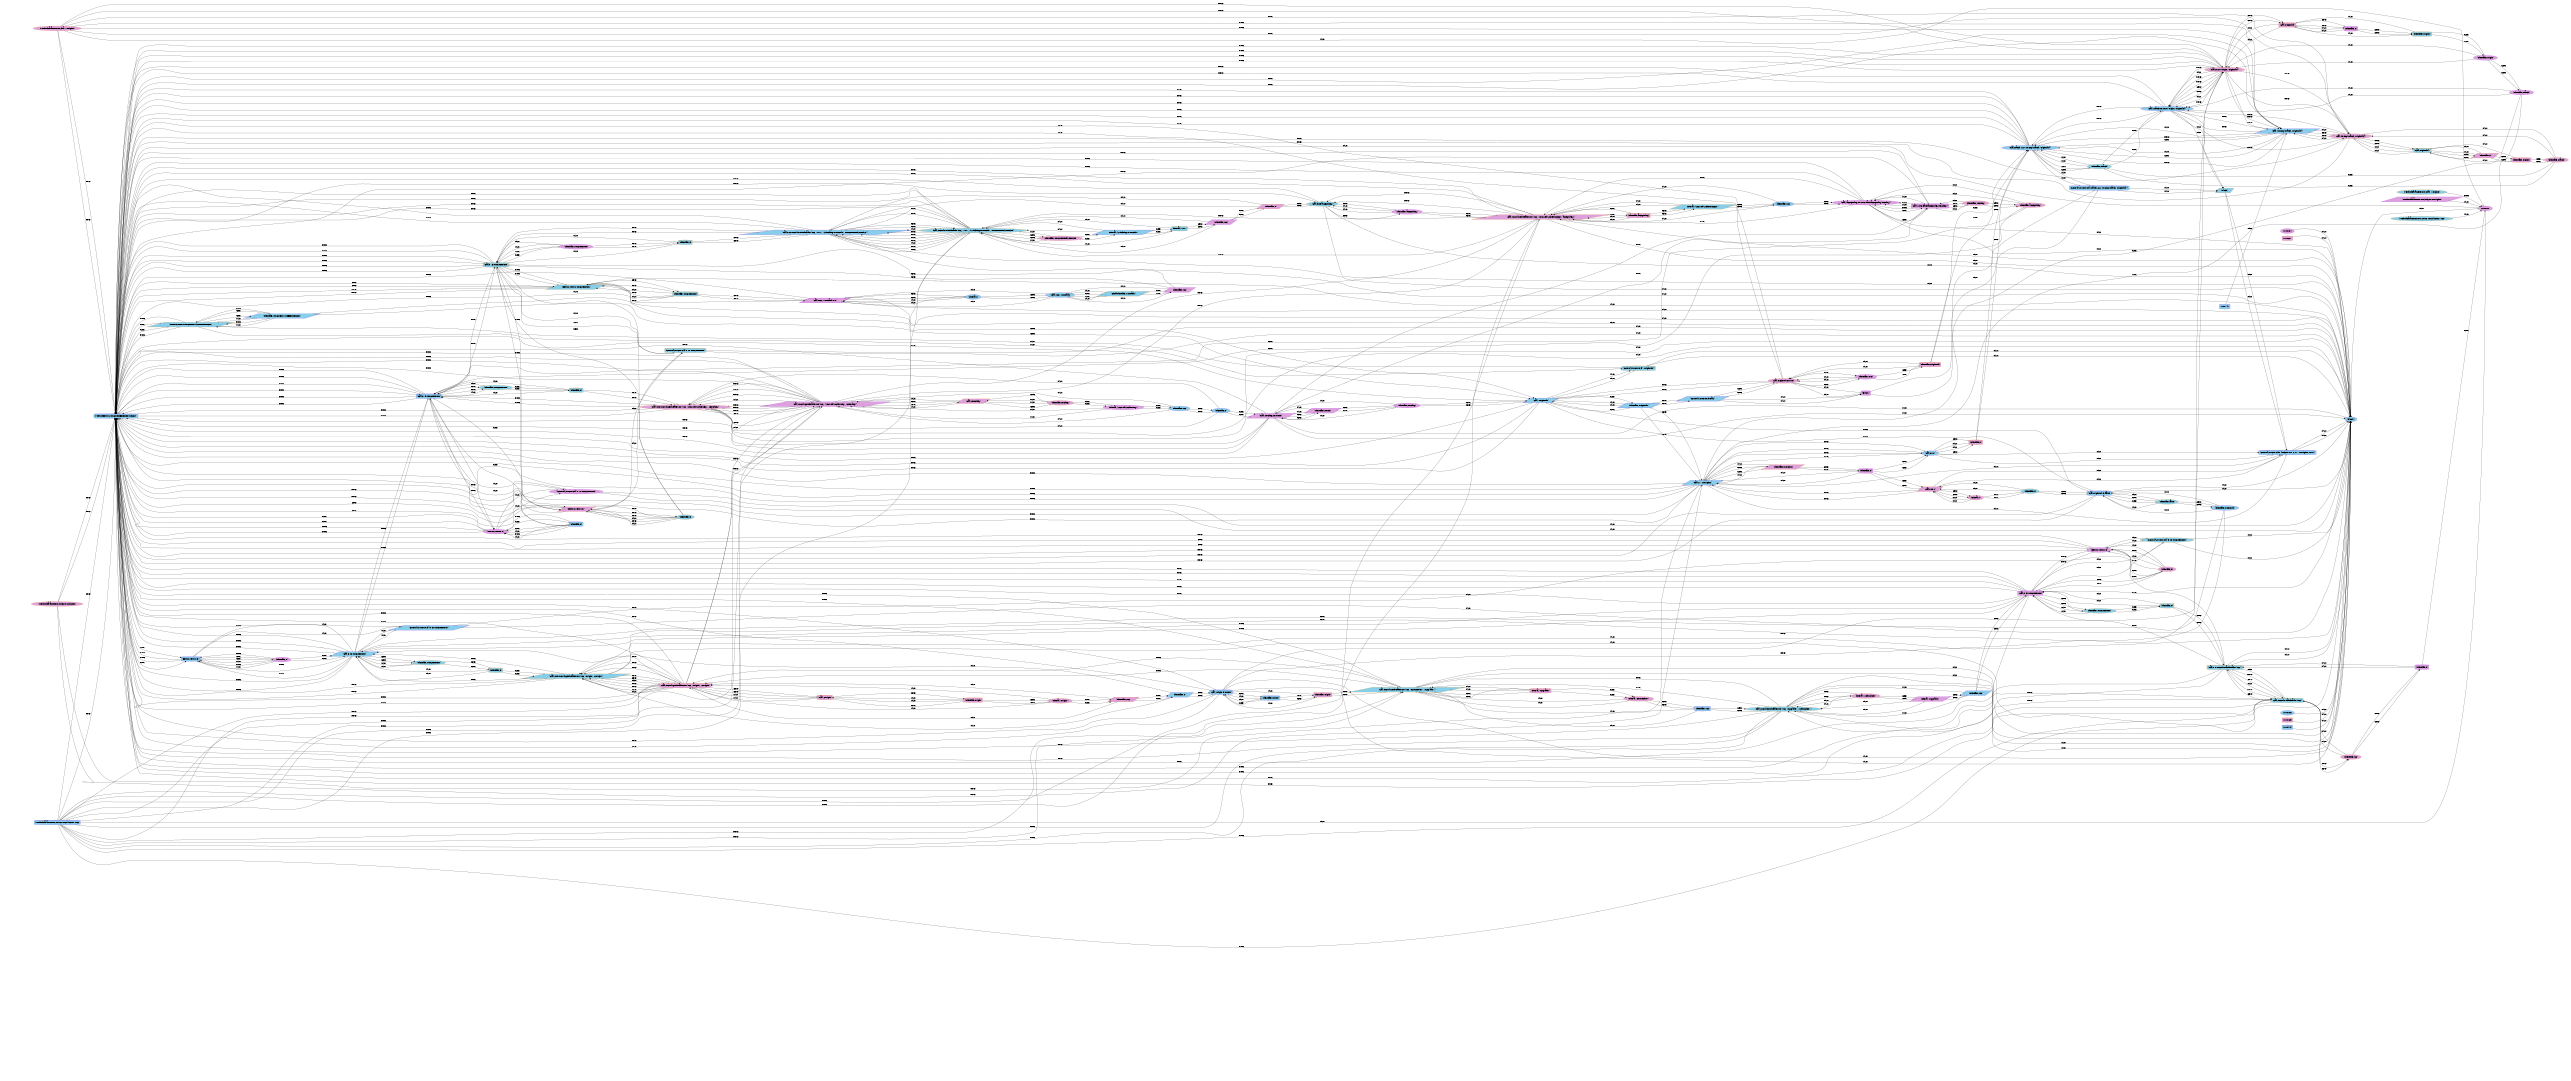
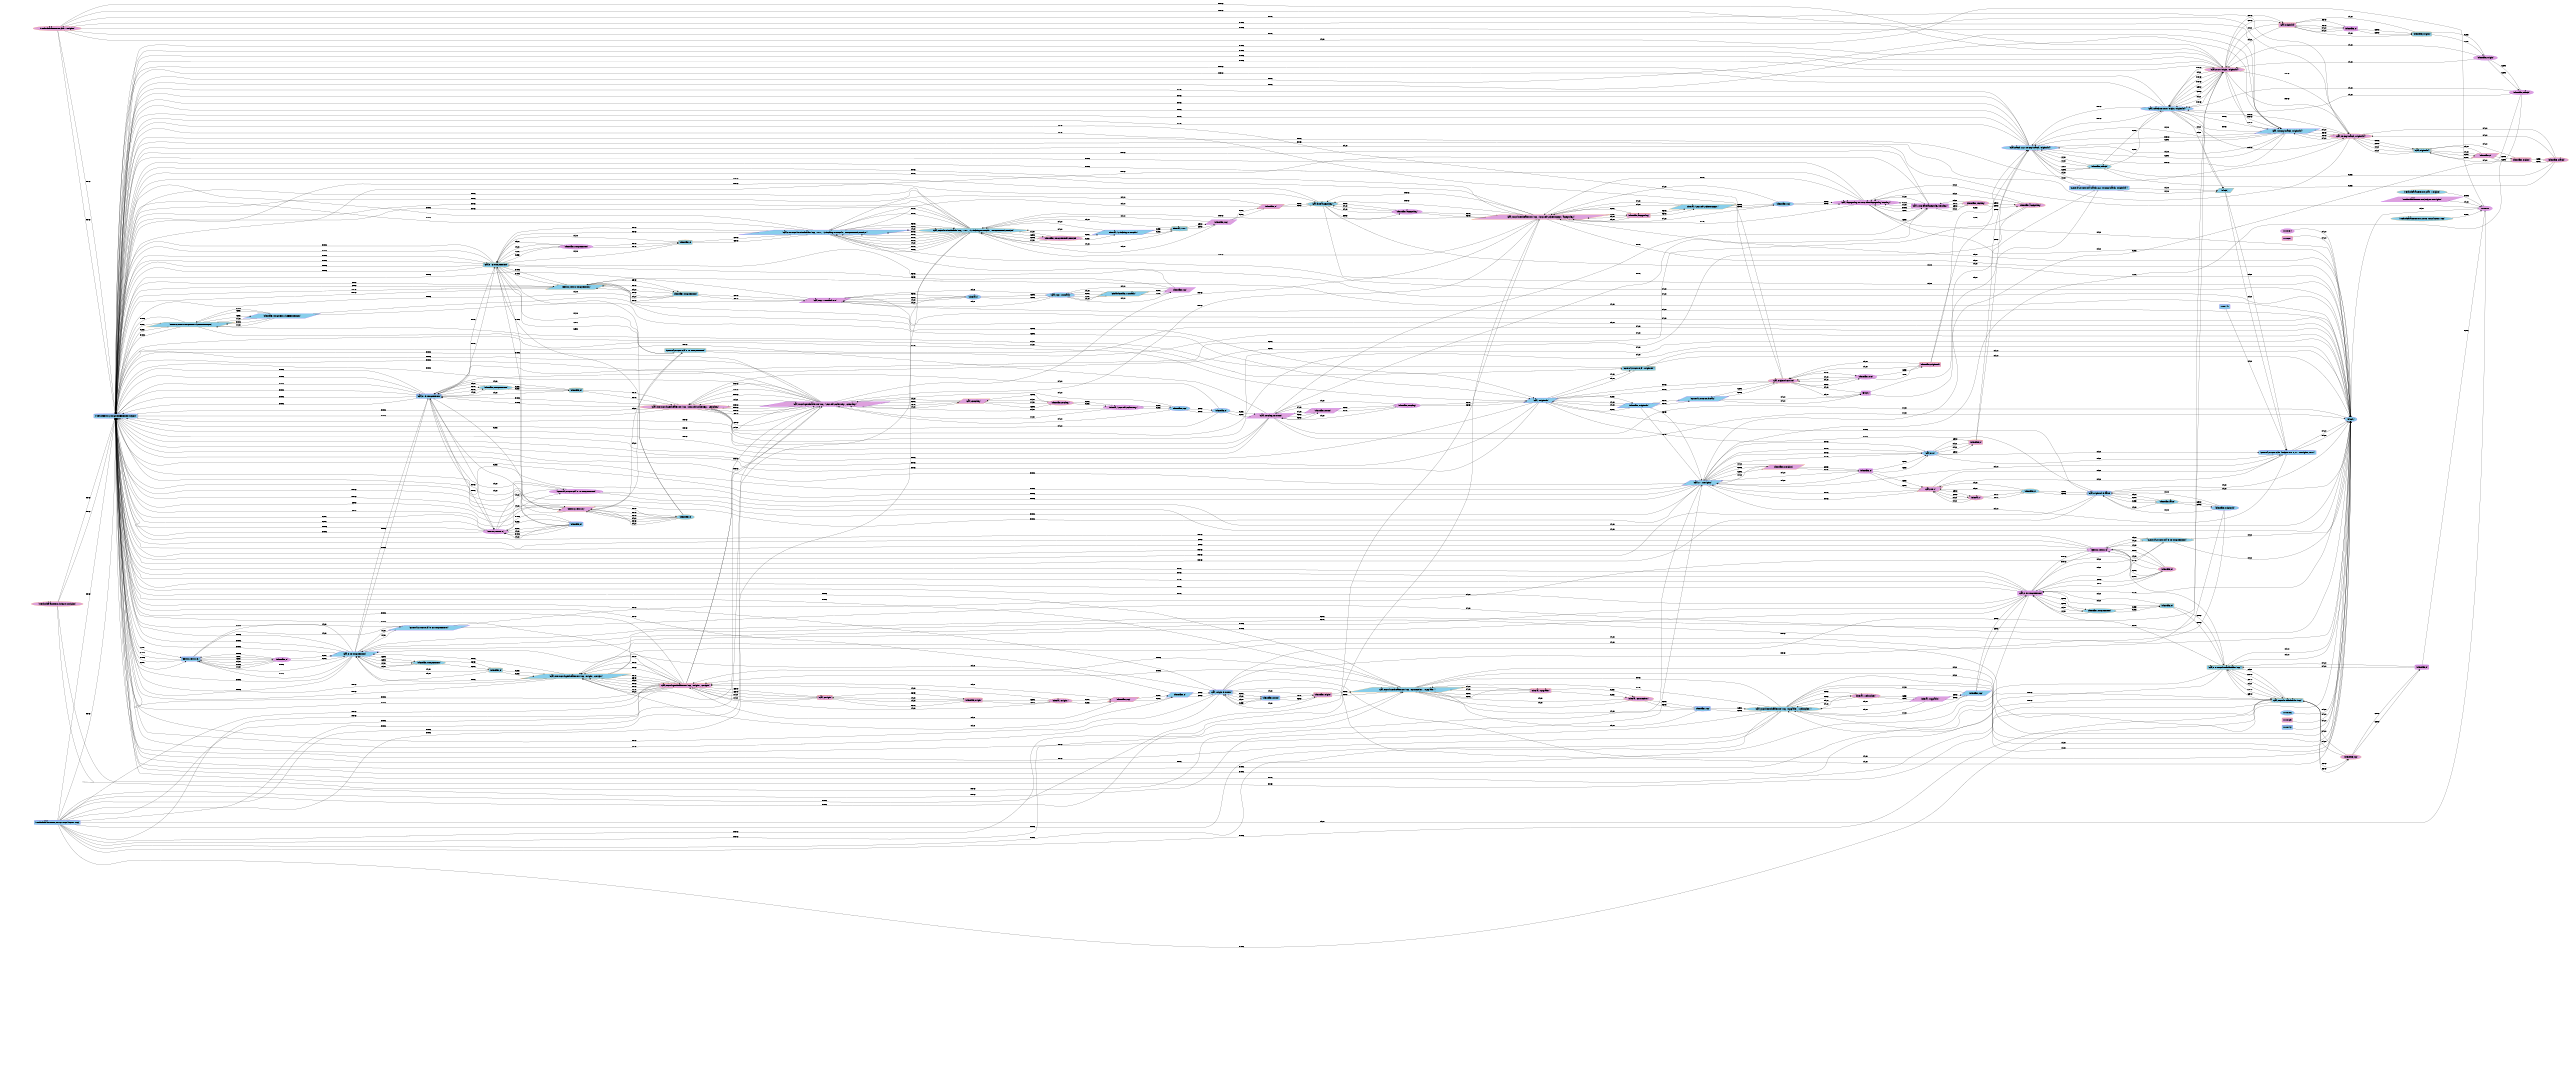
(2467, 214) -> (2467, 214)
(2256, 219) -> (2256, 379)
